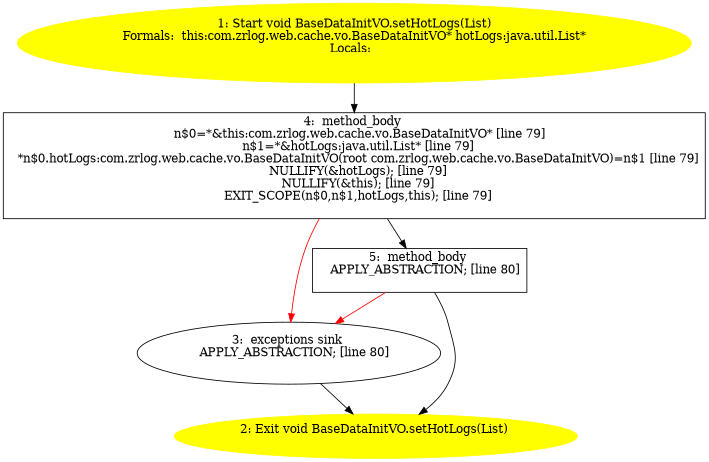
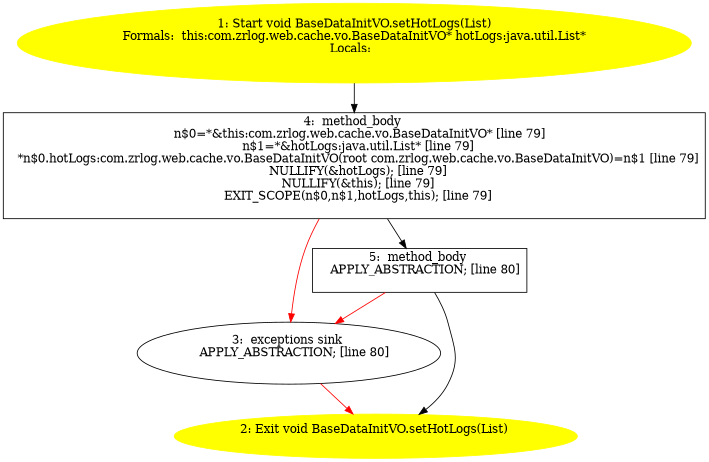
(334, 396) -> (334, 396)
